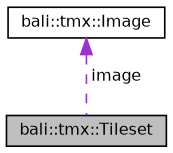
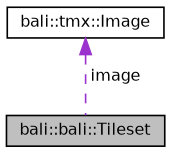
(86, 131) -> (86, 131)
